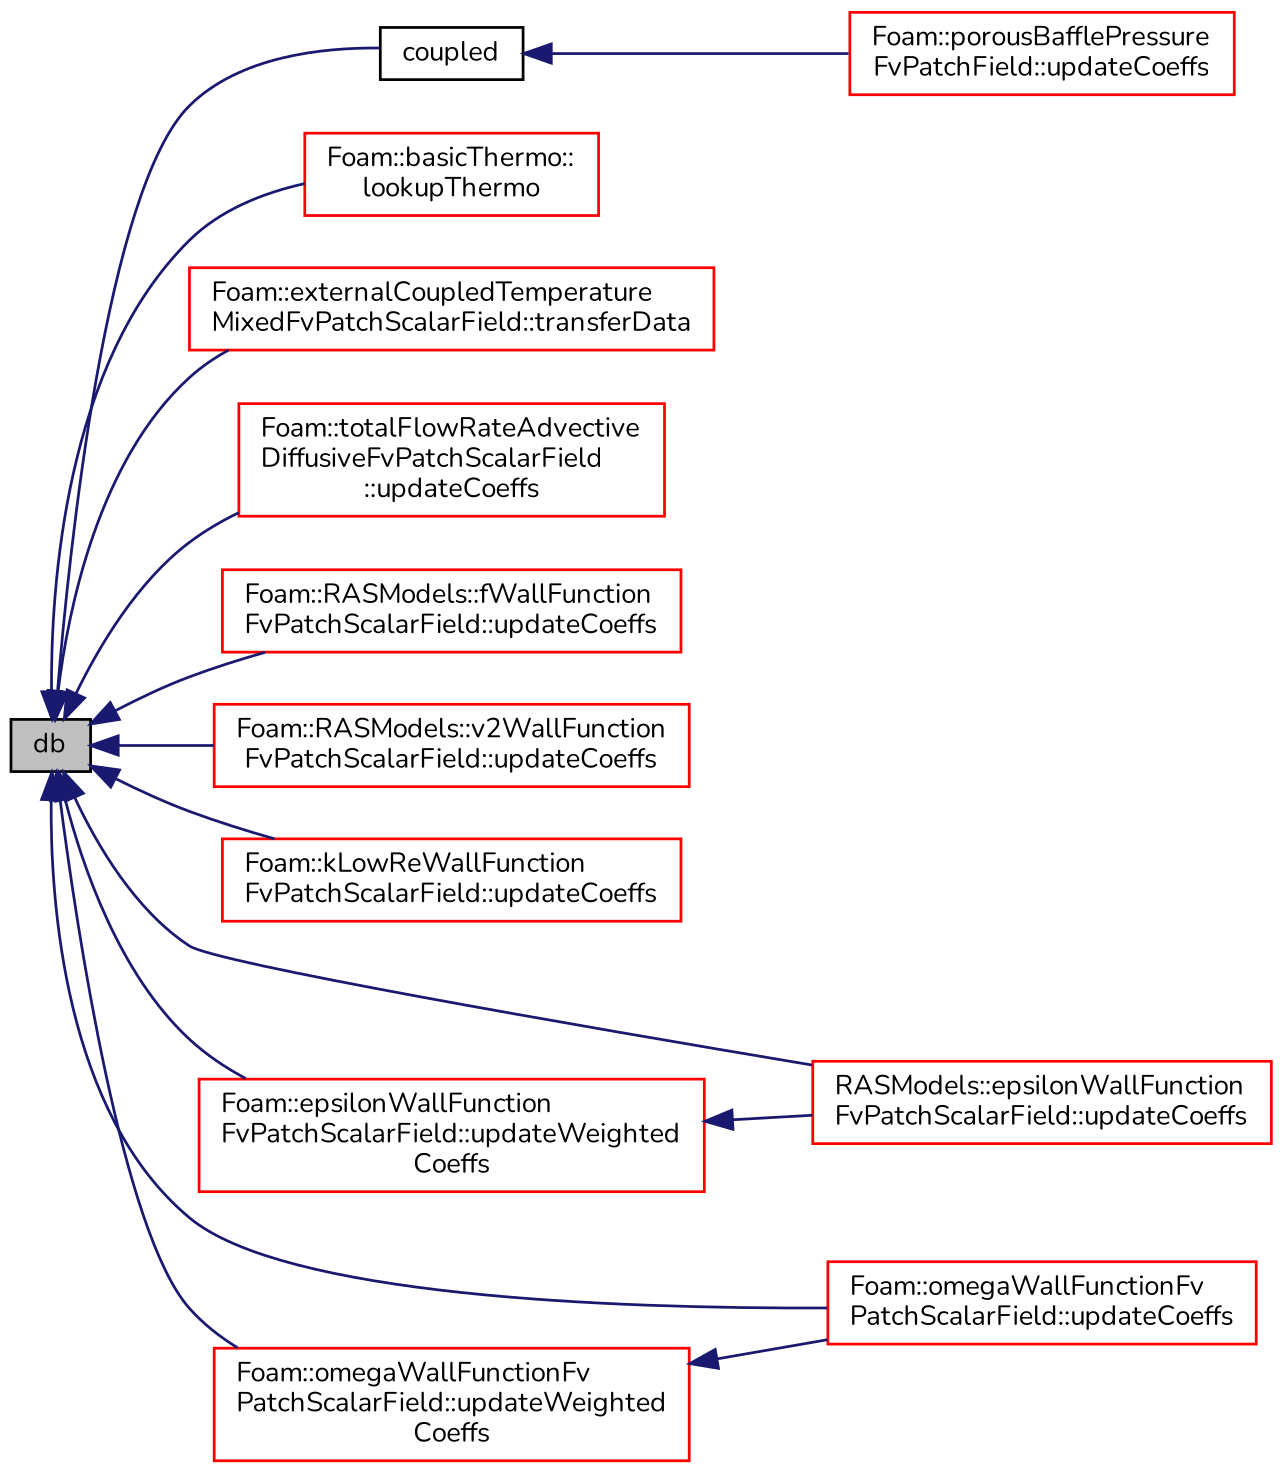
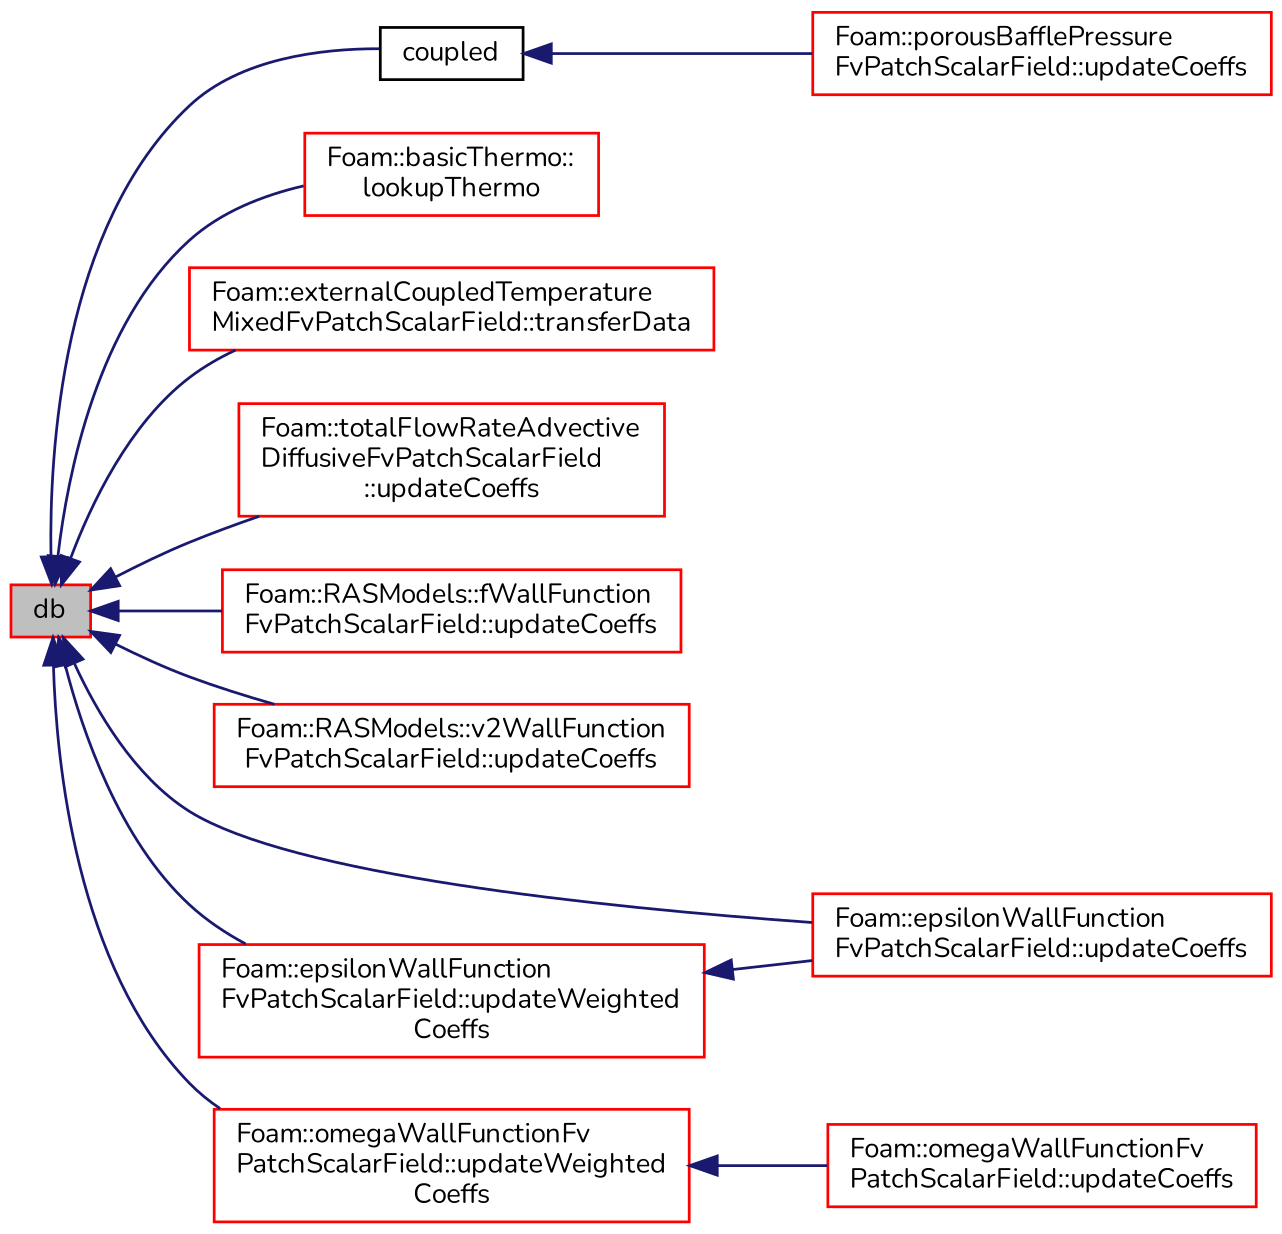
(1042, 54) -> (1042, 54)
(51, 745) -> (51, 611)
(452, 880) -> none
(1042, 1102) -> (1042, 935)
(279, 1259) -> none
